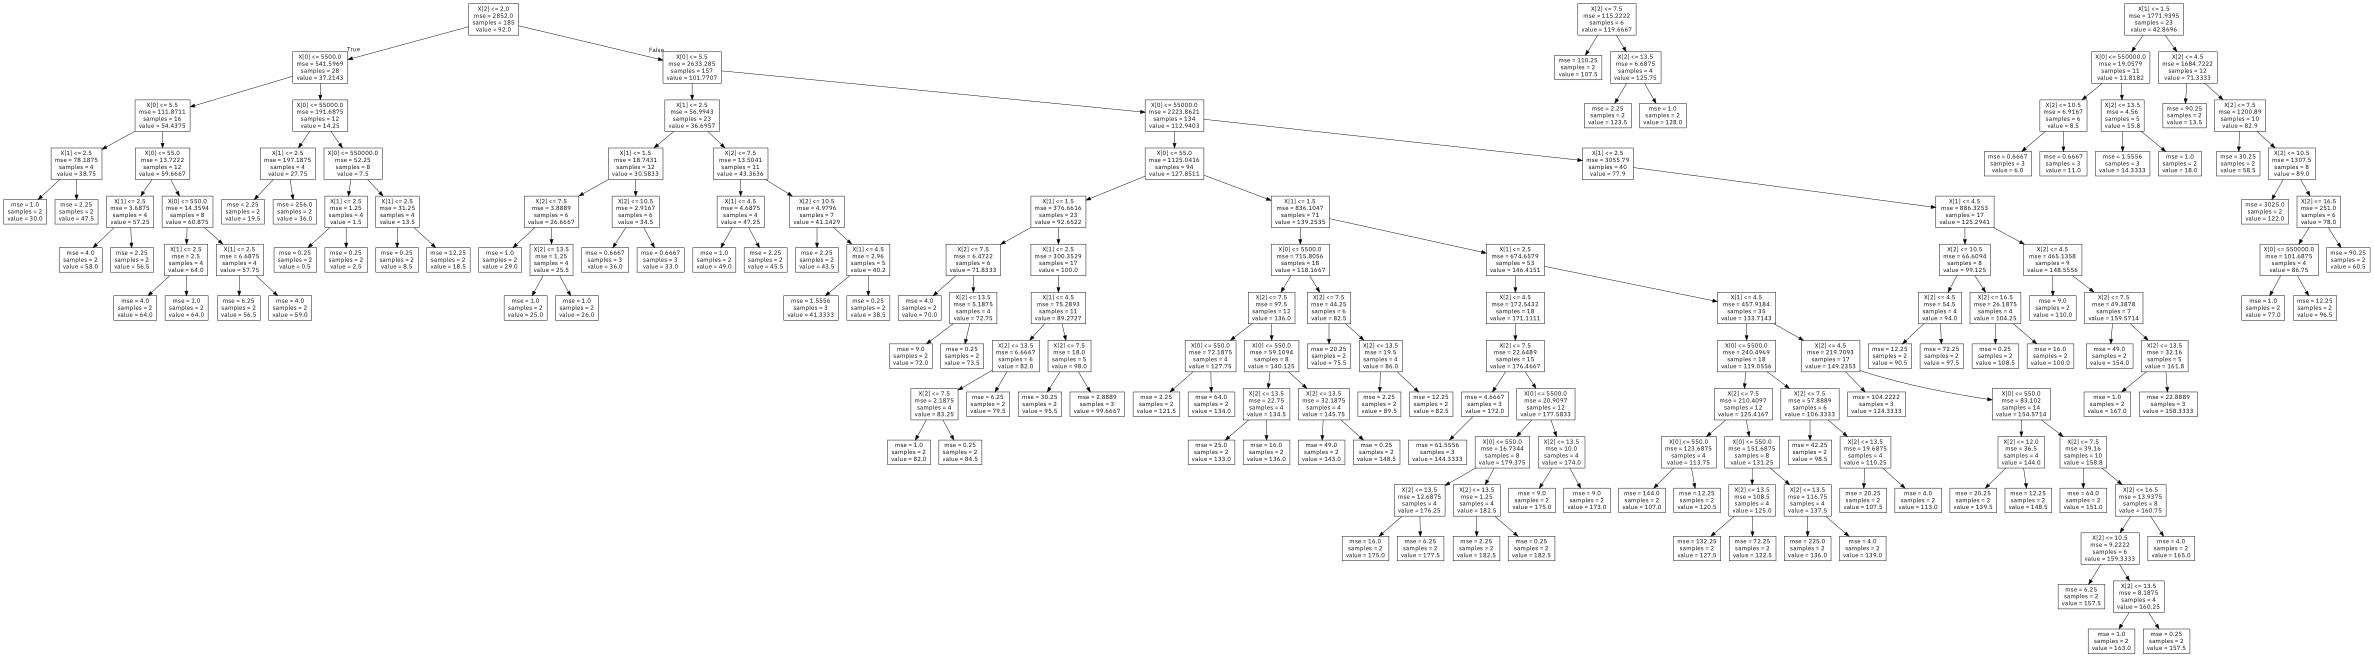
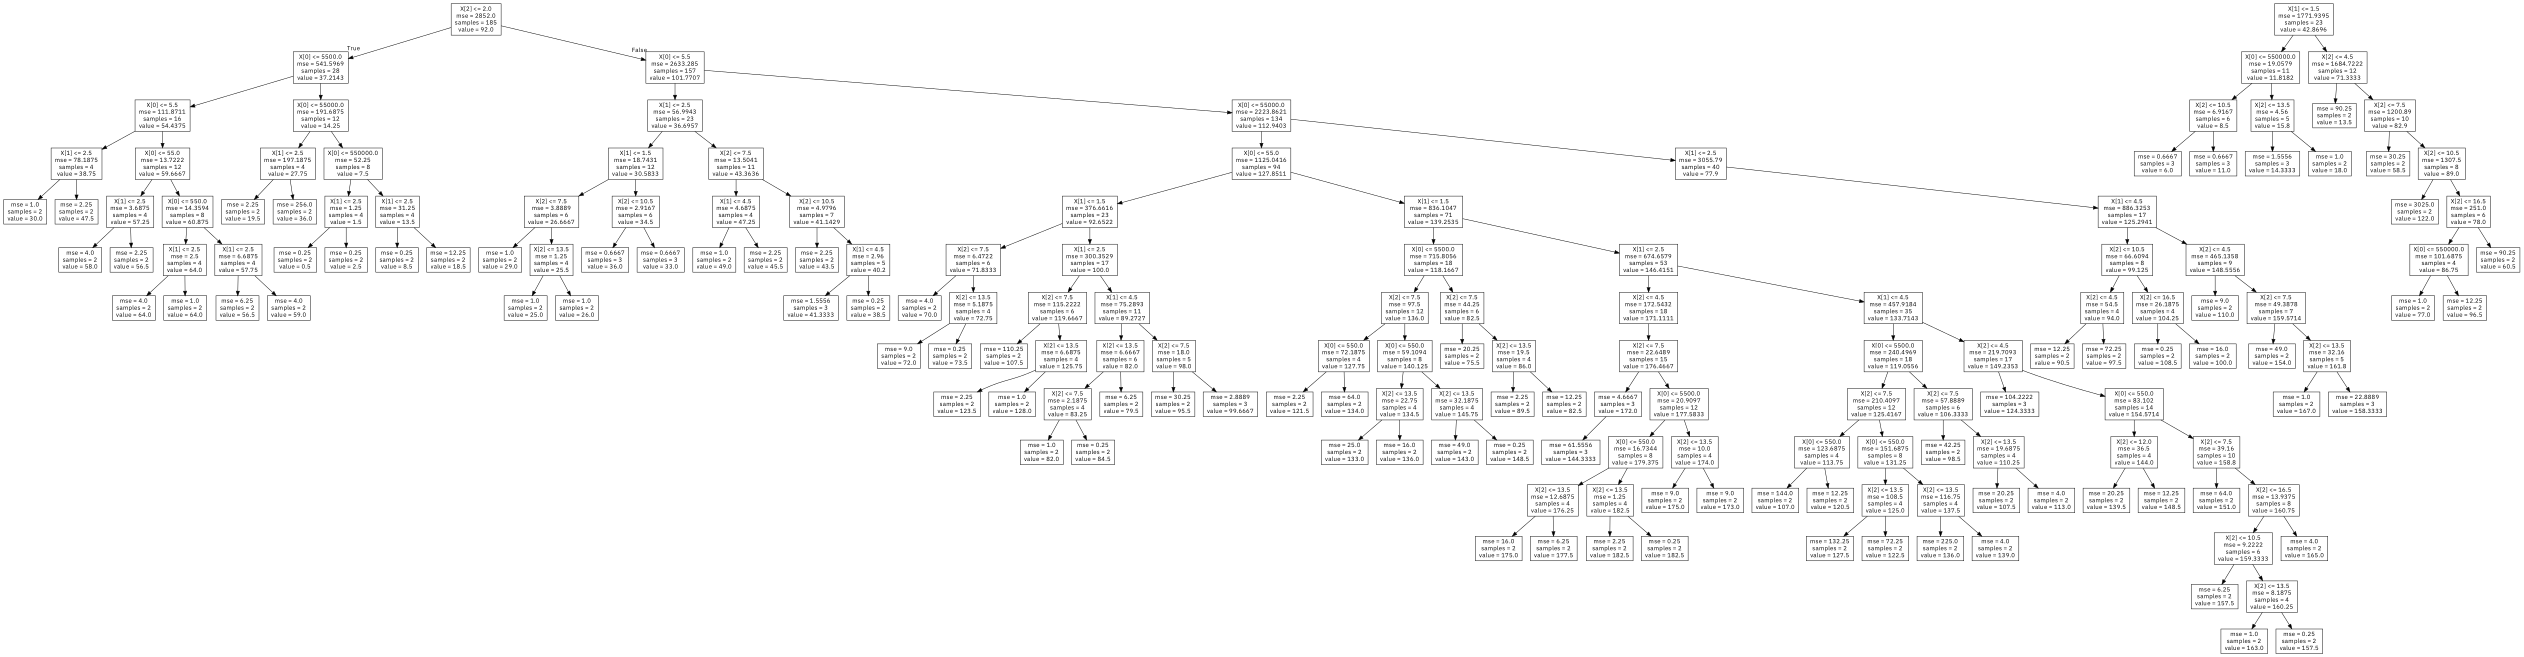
none -> (1075, 282)
